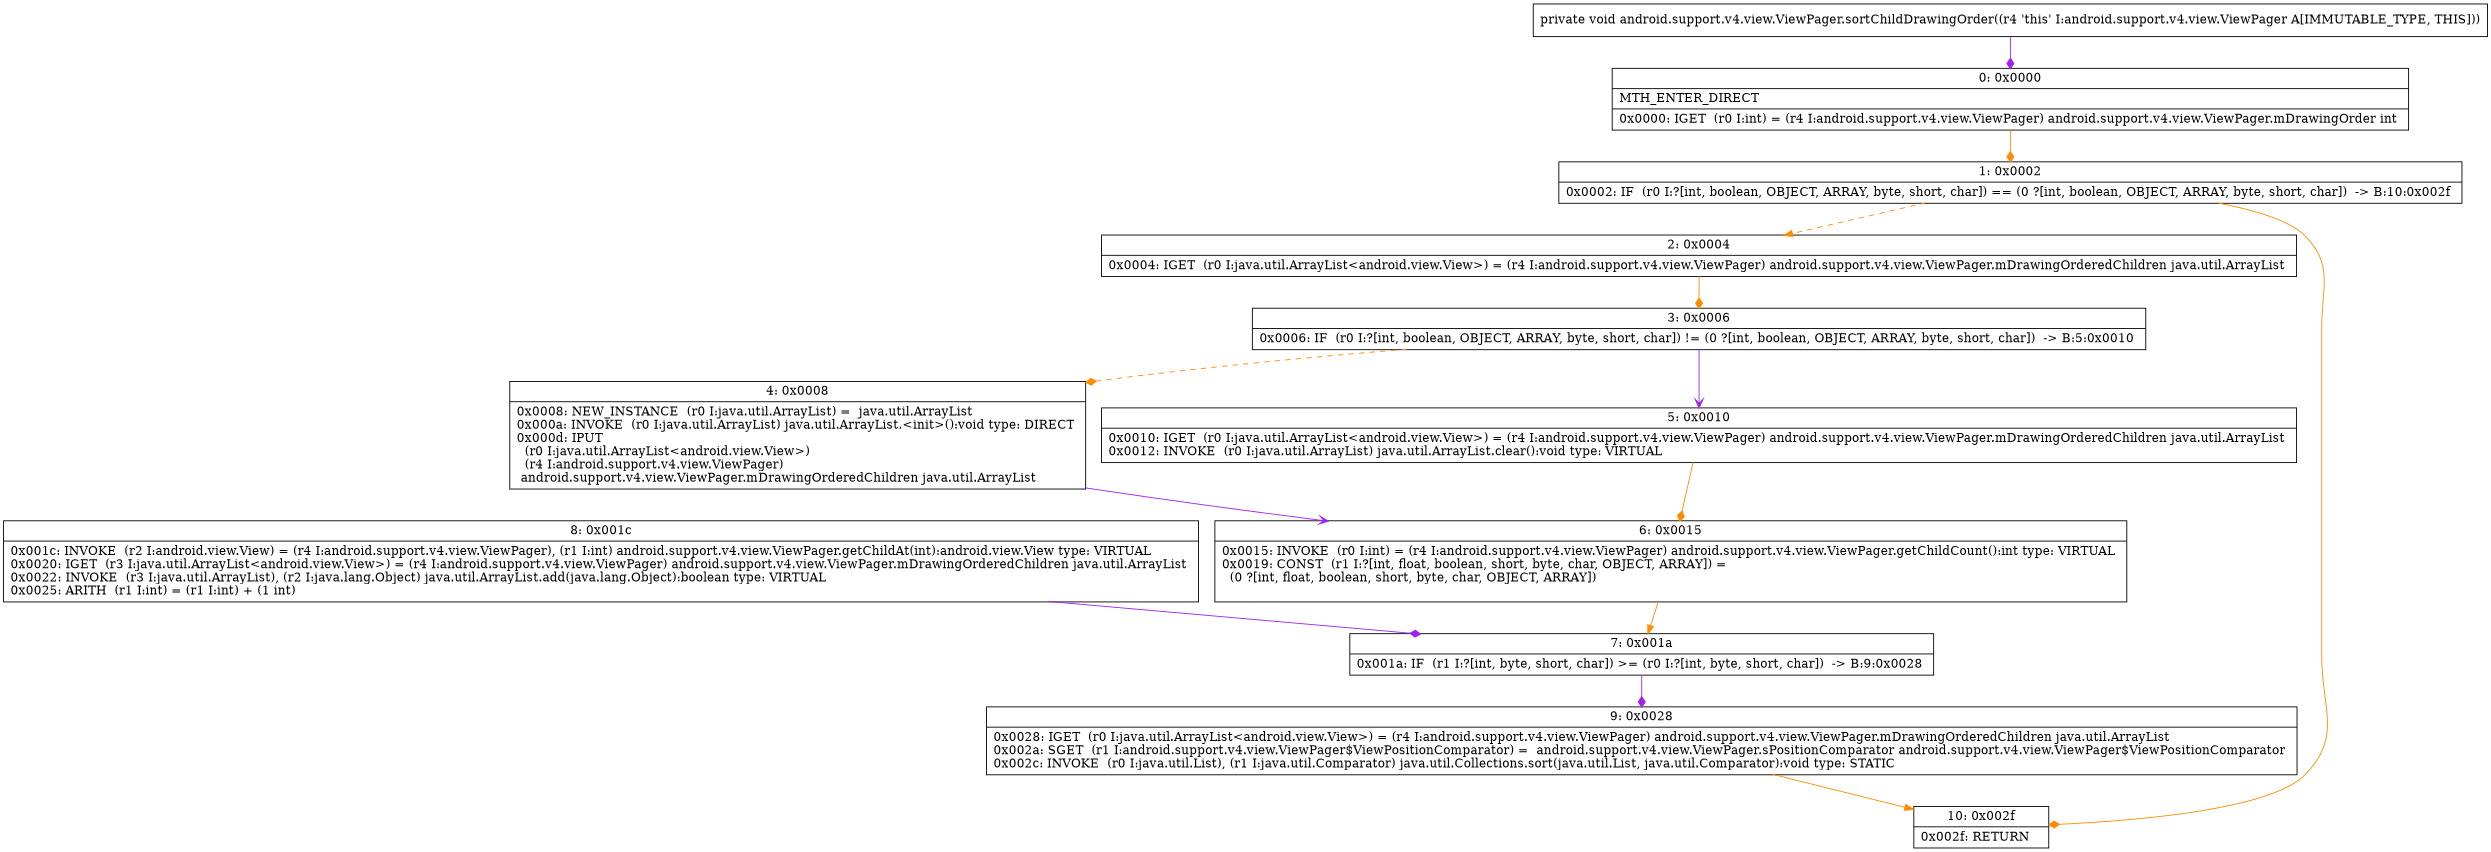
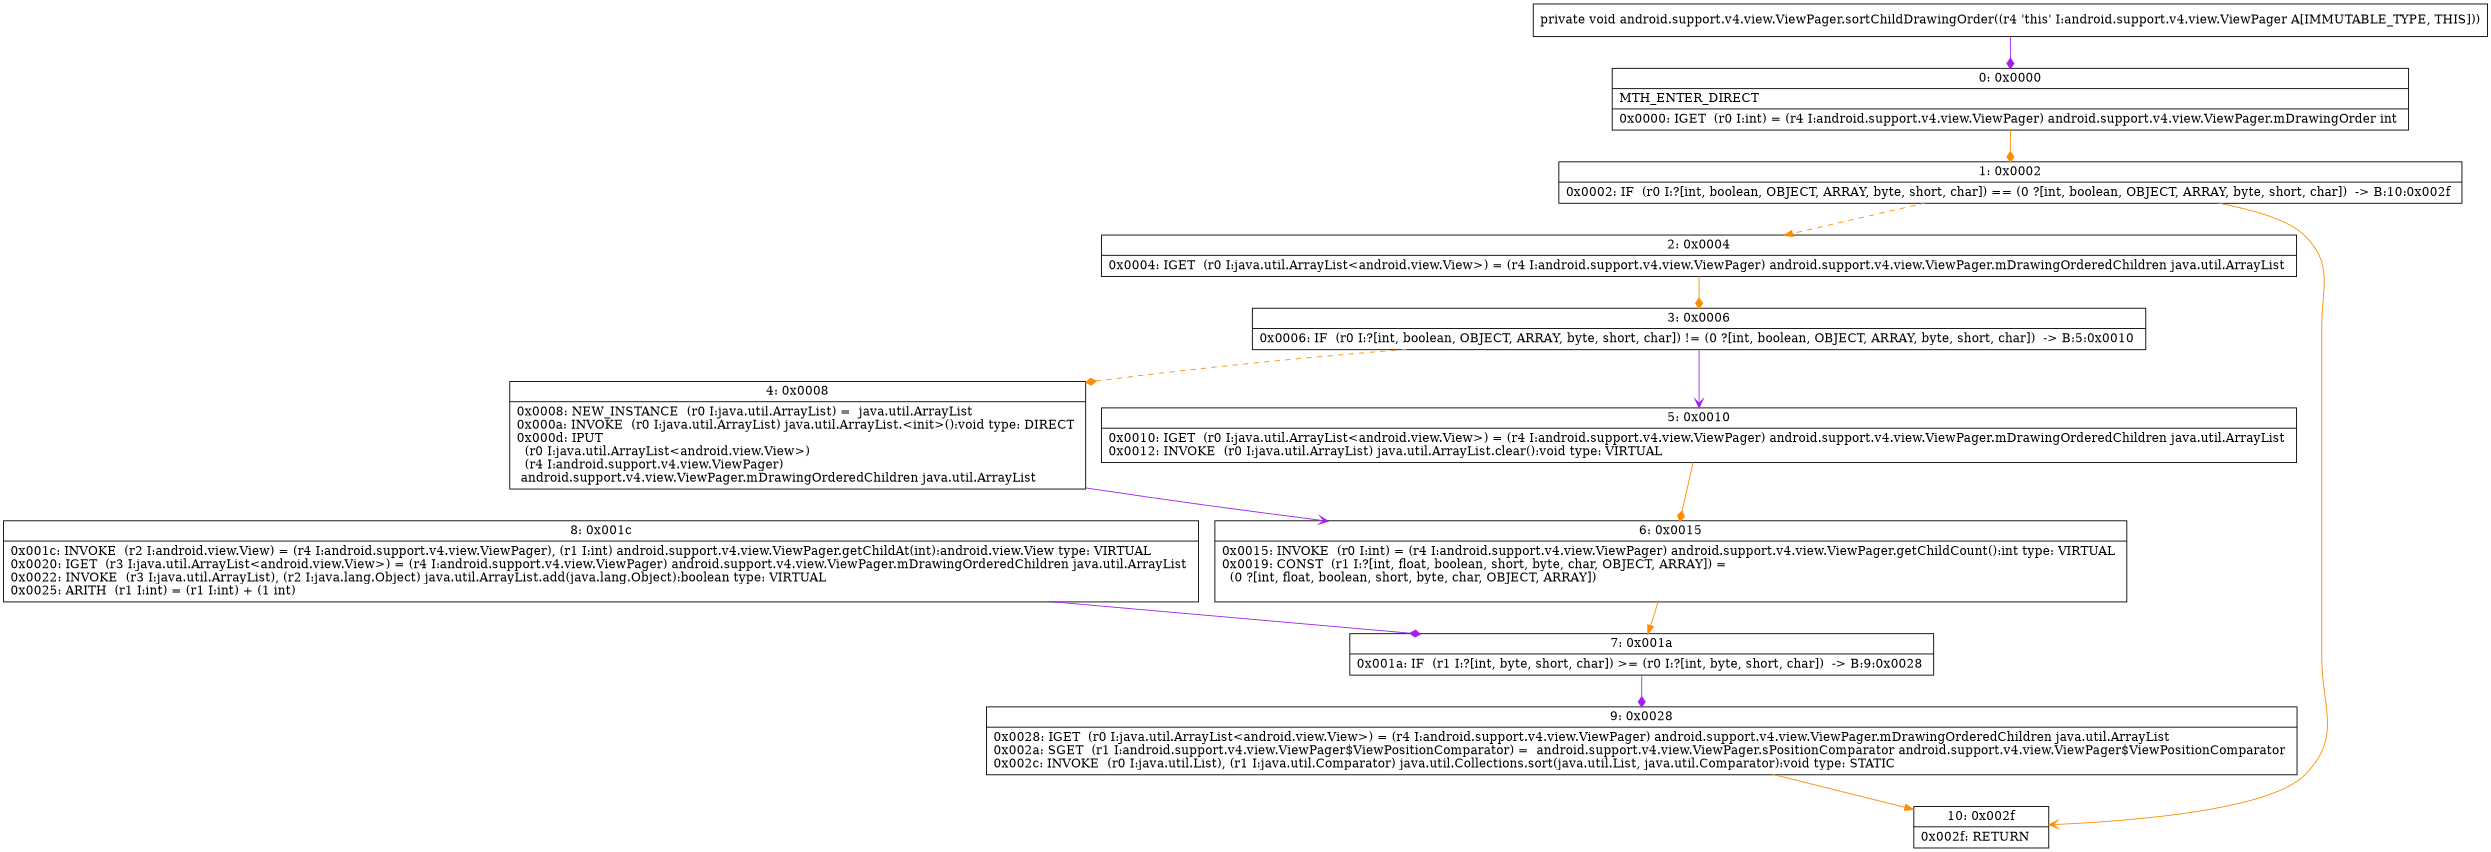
(2322, 586) -> (2322, 586)
